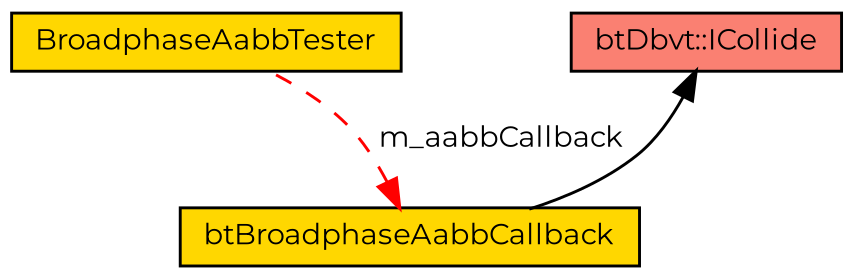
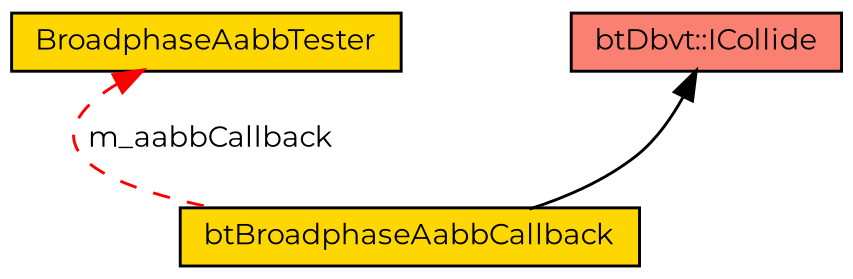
(337, 115) -> (104, 173)
